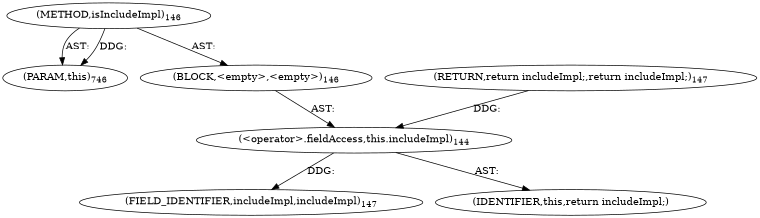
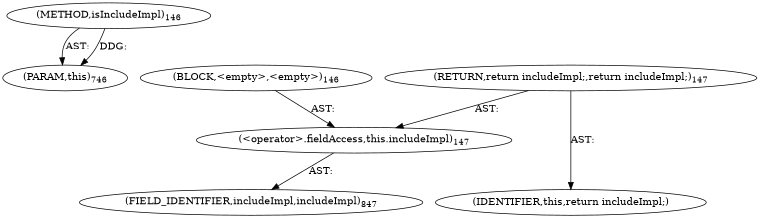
(179, 45) -> none
(489, 109) -> (489, 109)
(461, 139) -> (461, 139)
(459, 170) -> (571, 137)
(323, 171) -> (323, 171)
(369, 201) -> (369, 201)
